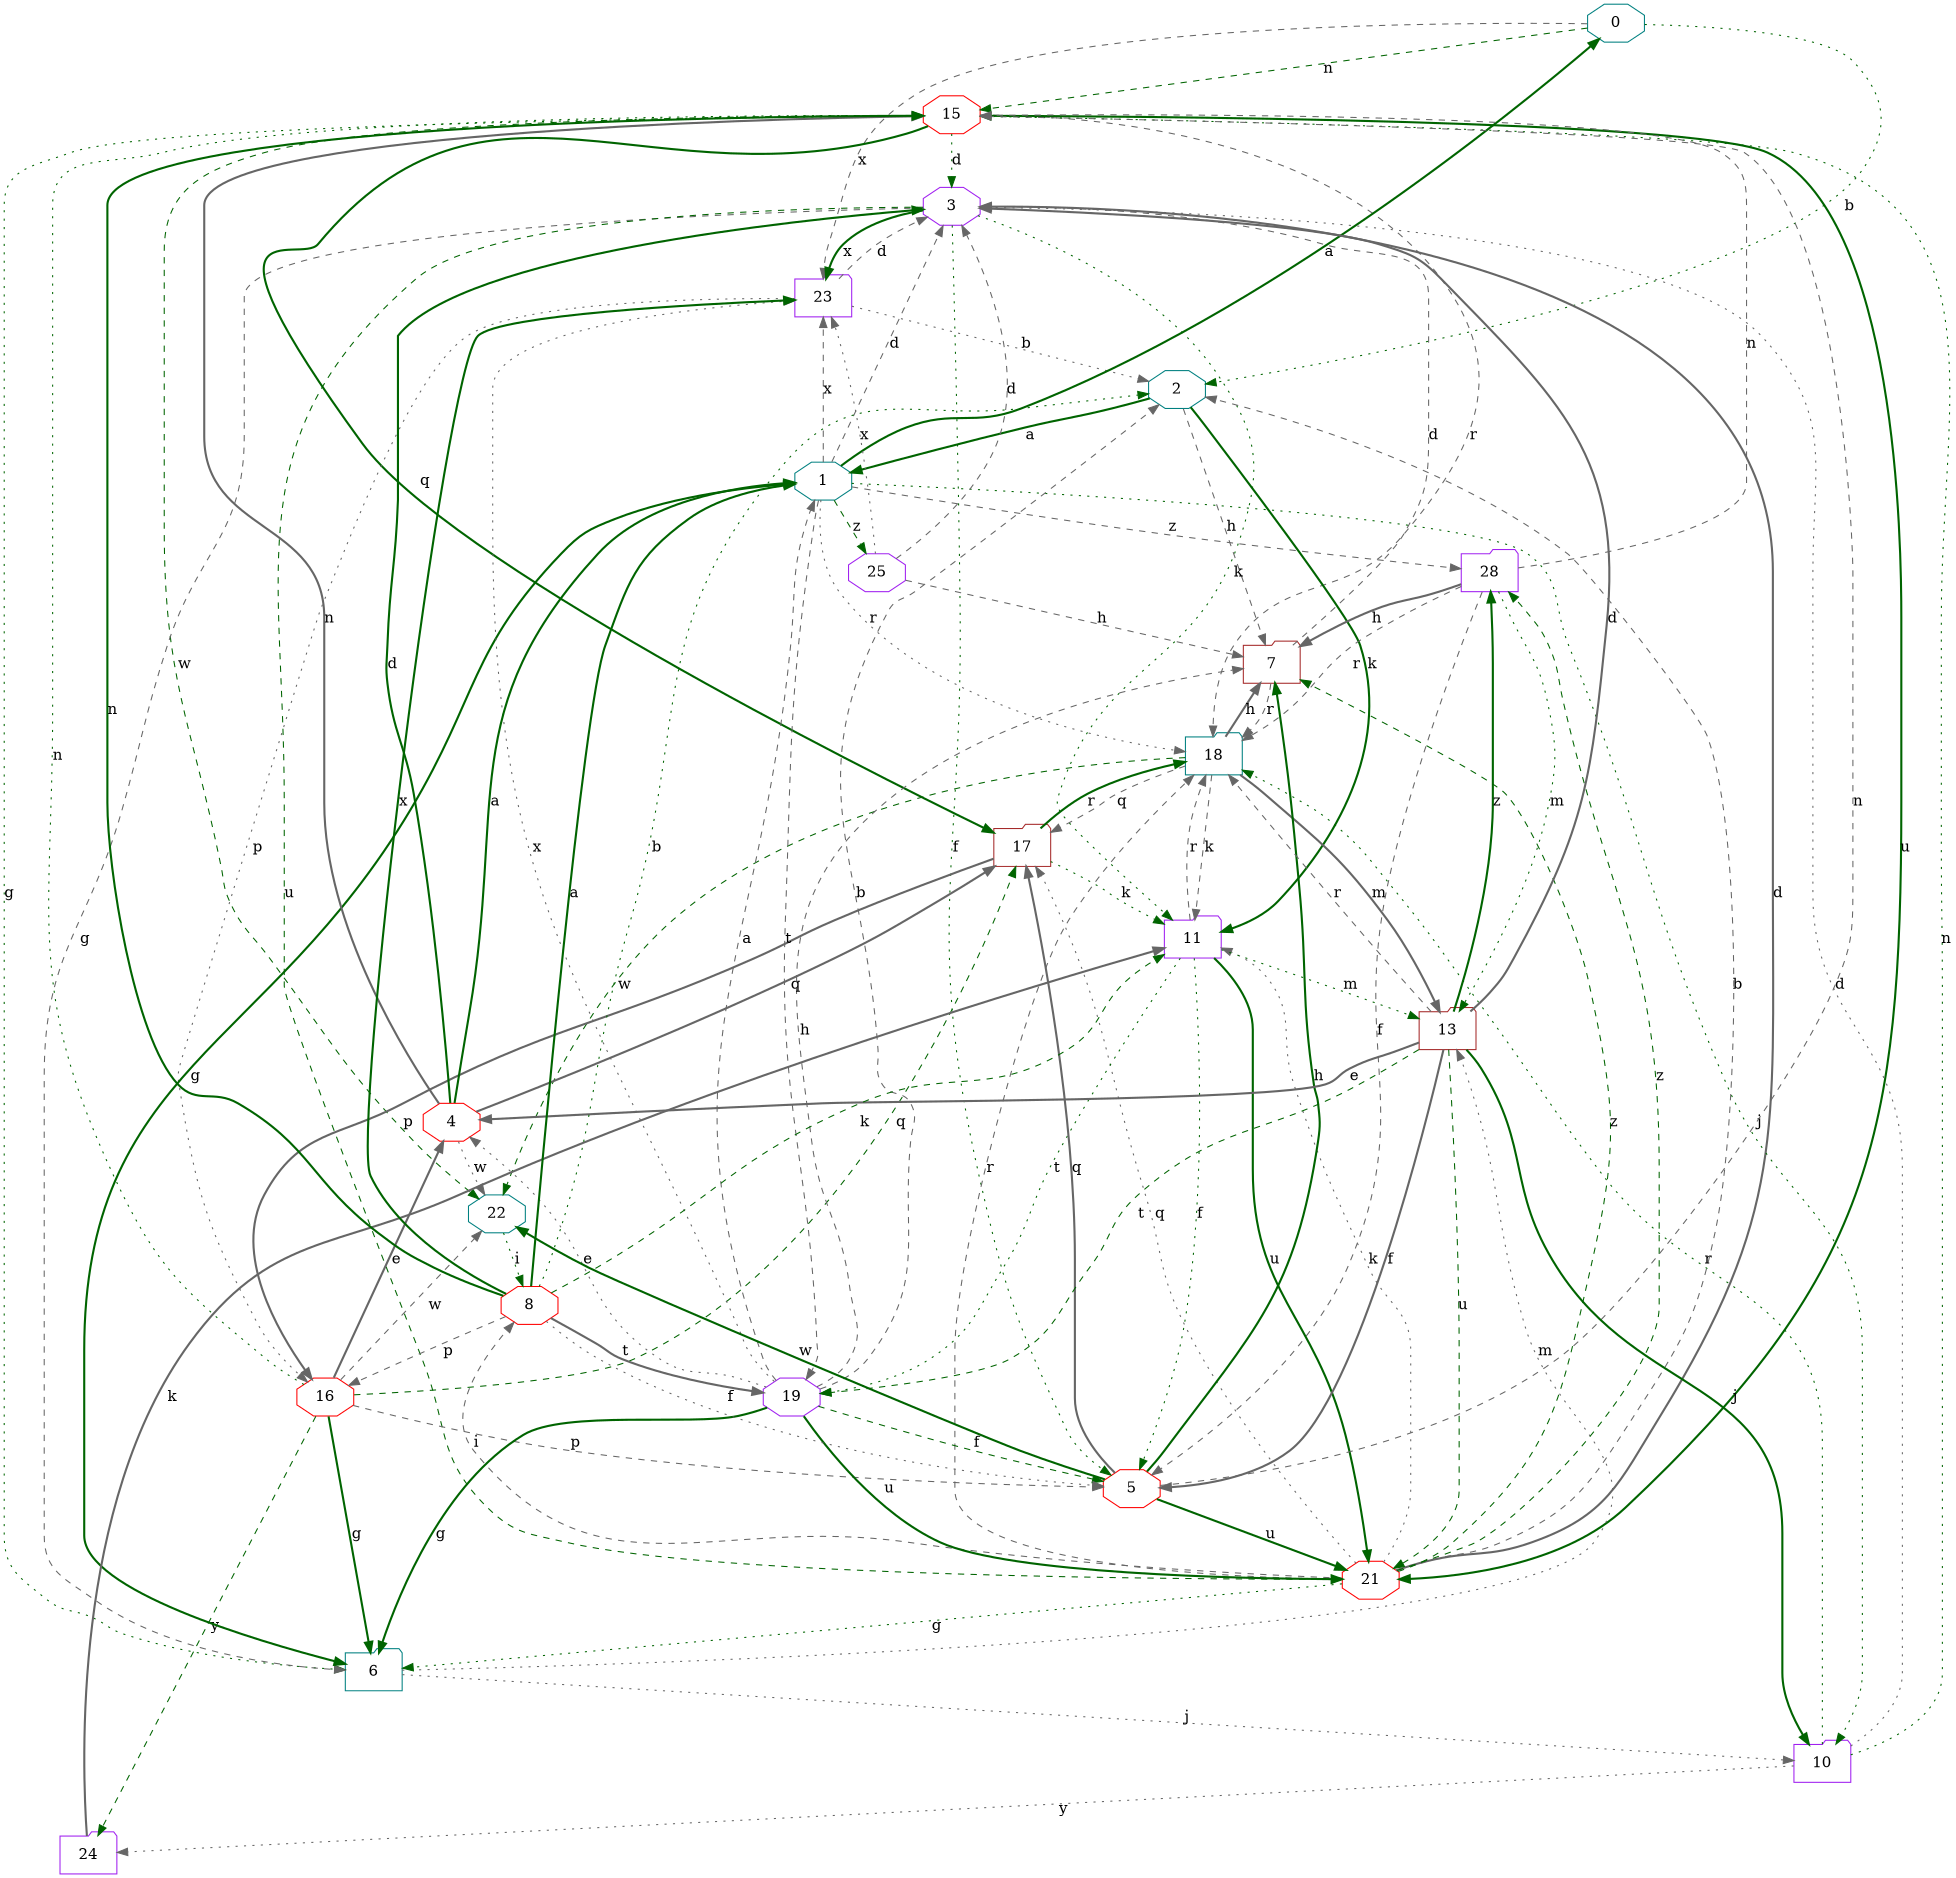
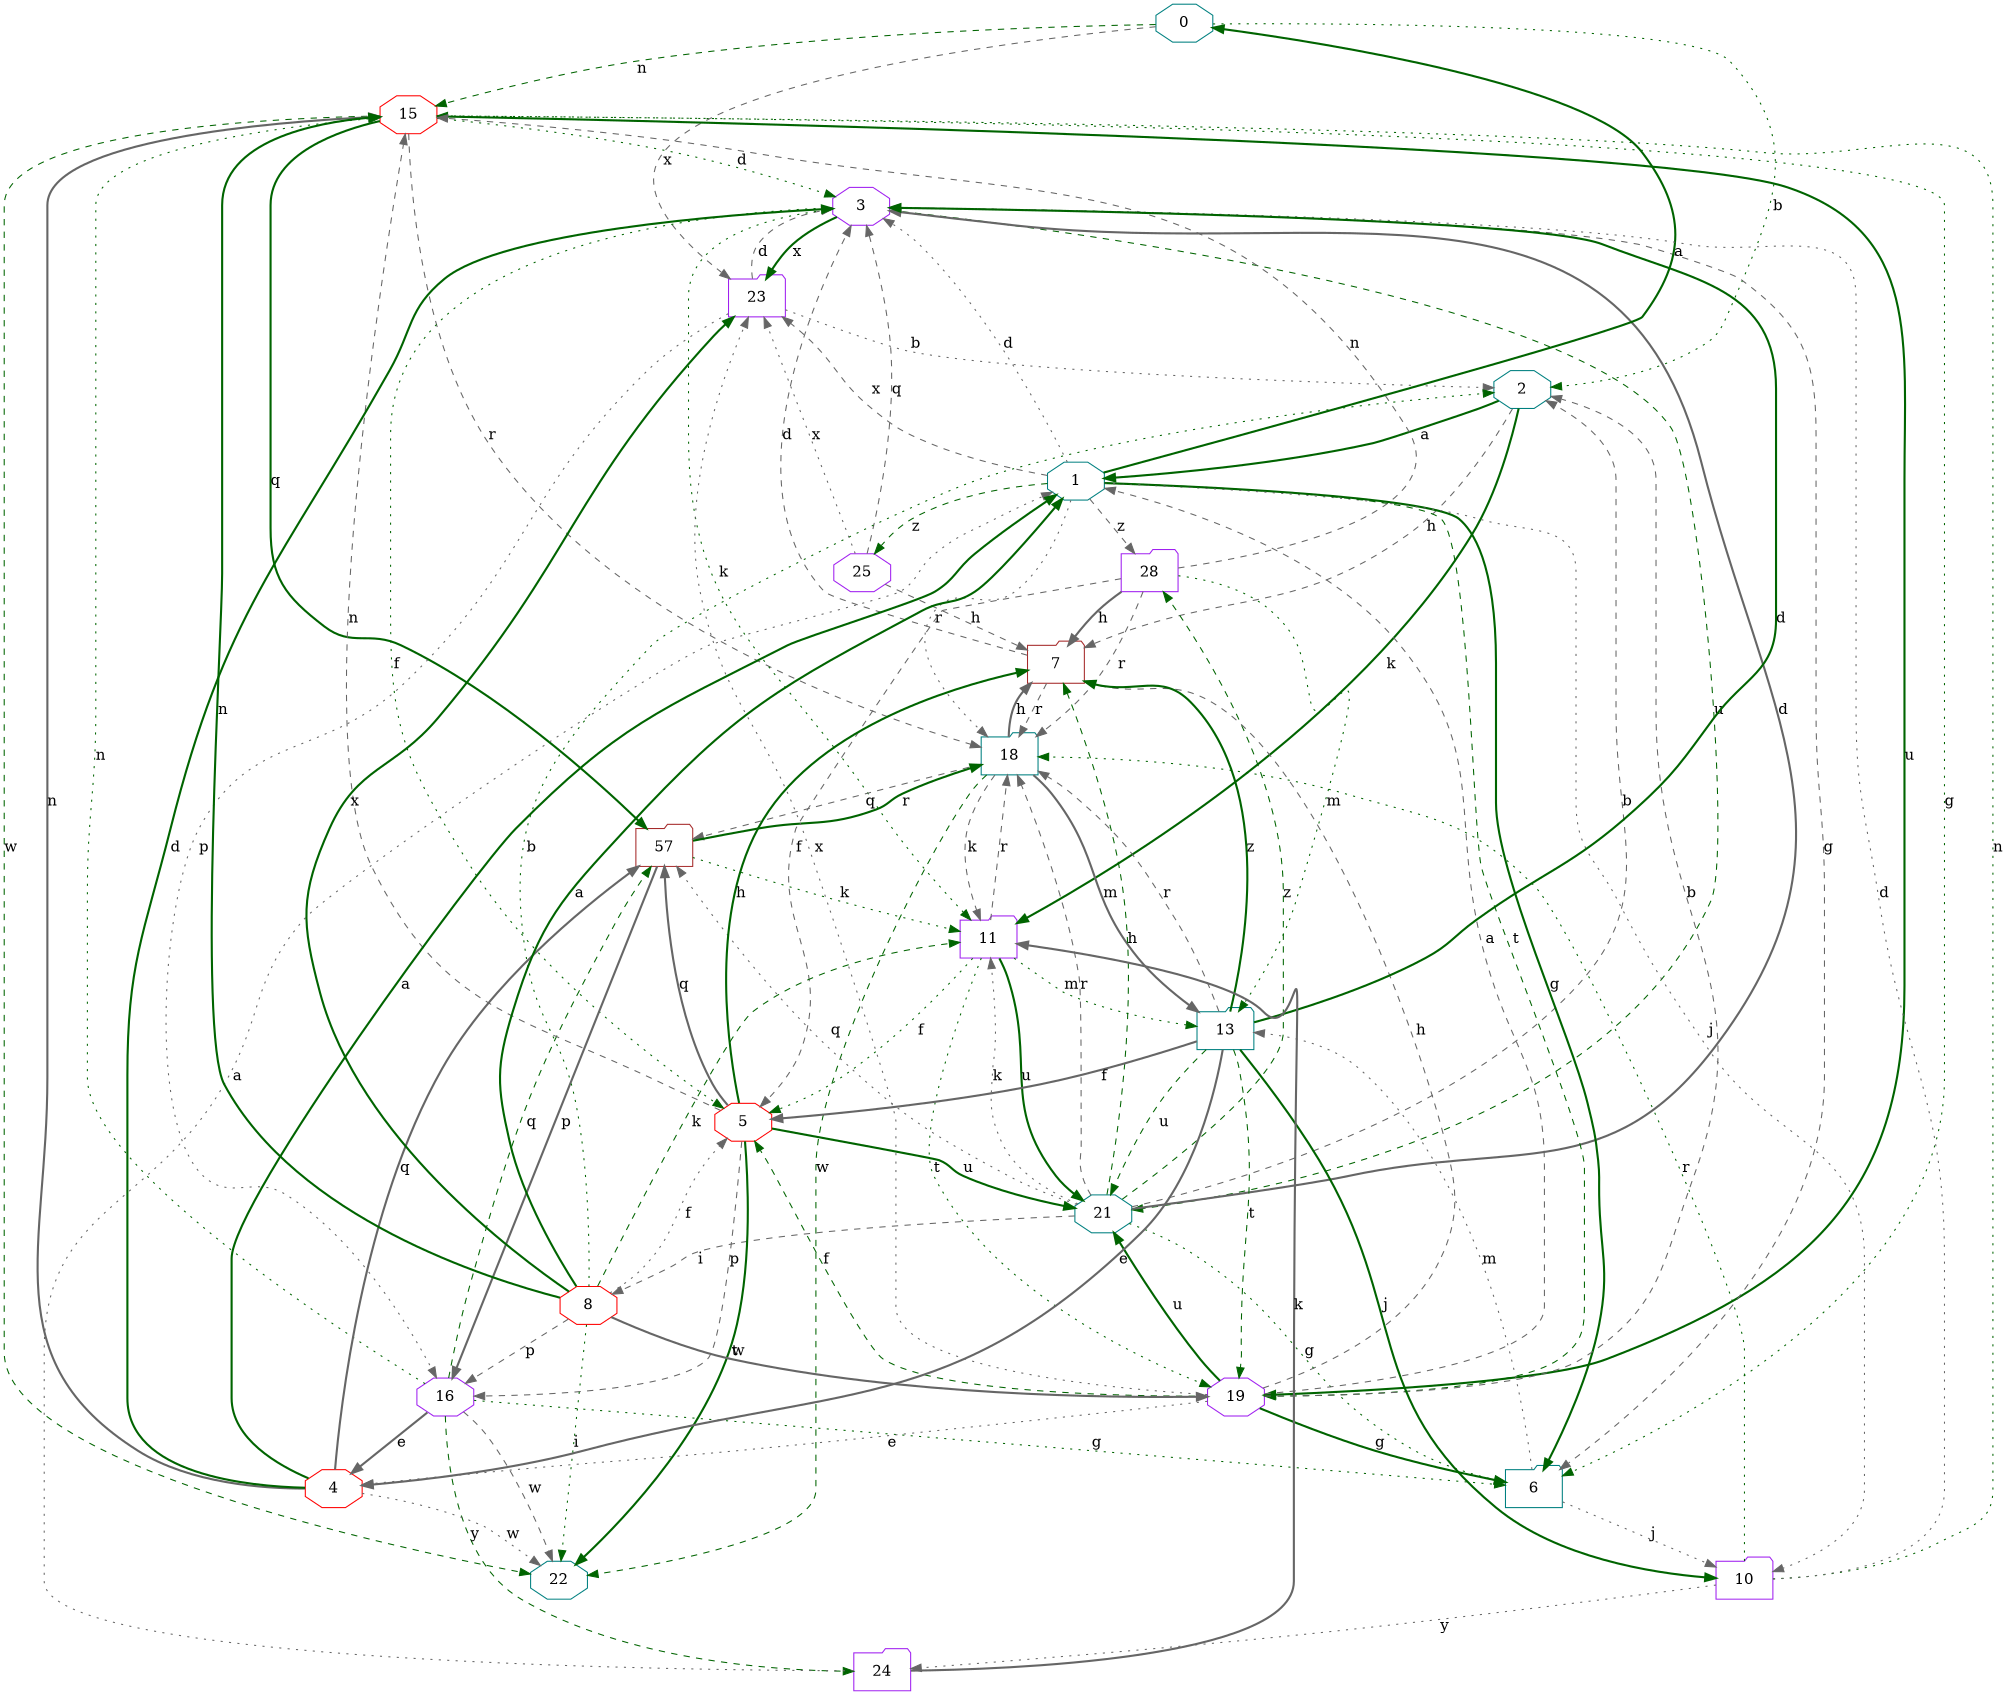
(885, 349) -> (992, 333)
(1012, 390) -> (897, 390)
(1560, 412) -> (1774, 371)
(1901, 574) -> (1898, 310)
(1493, 809) -> (1239, 801)
(1632, 822) -> (1607, 883)
(1022, 847) -> (664, 847)
(785, 936) -> (1500, 921)
(1448, 1031) -> (1225, 1031)
(1614, 1122) -> (1133, 939)
none -> (109, 1209)
(511, 1255) -> (574, 1438)
(325, 1397) -> (445, 1397)
(720, 1467) -> (704, 1361)
(349, 1529) -> (984, 1442)
(1371, 1580) -> (1103, 1214)
